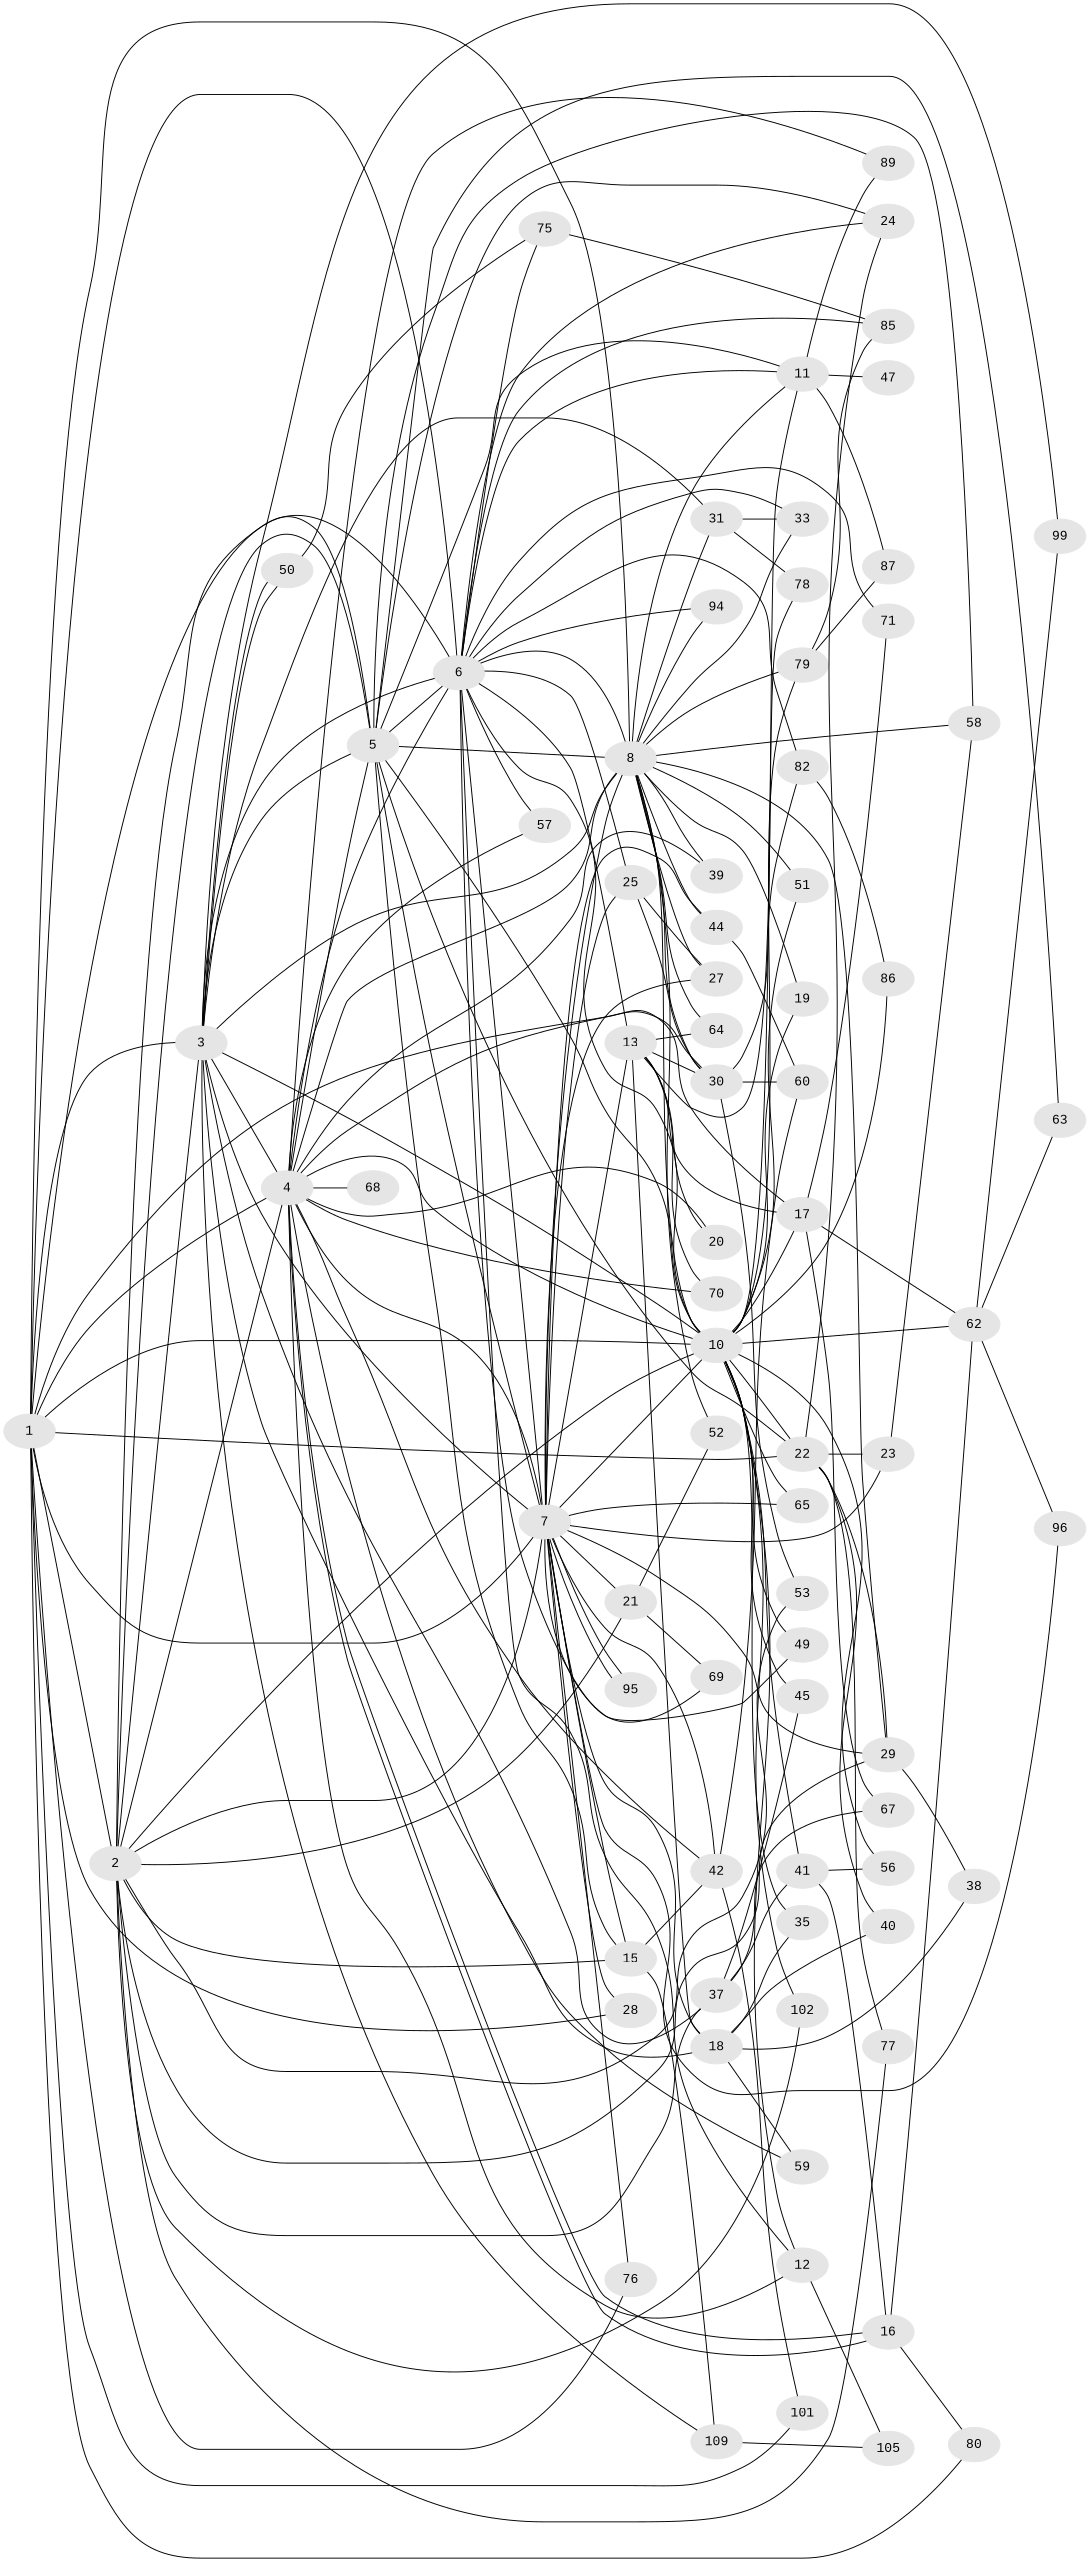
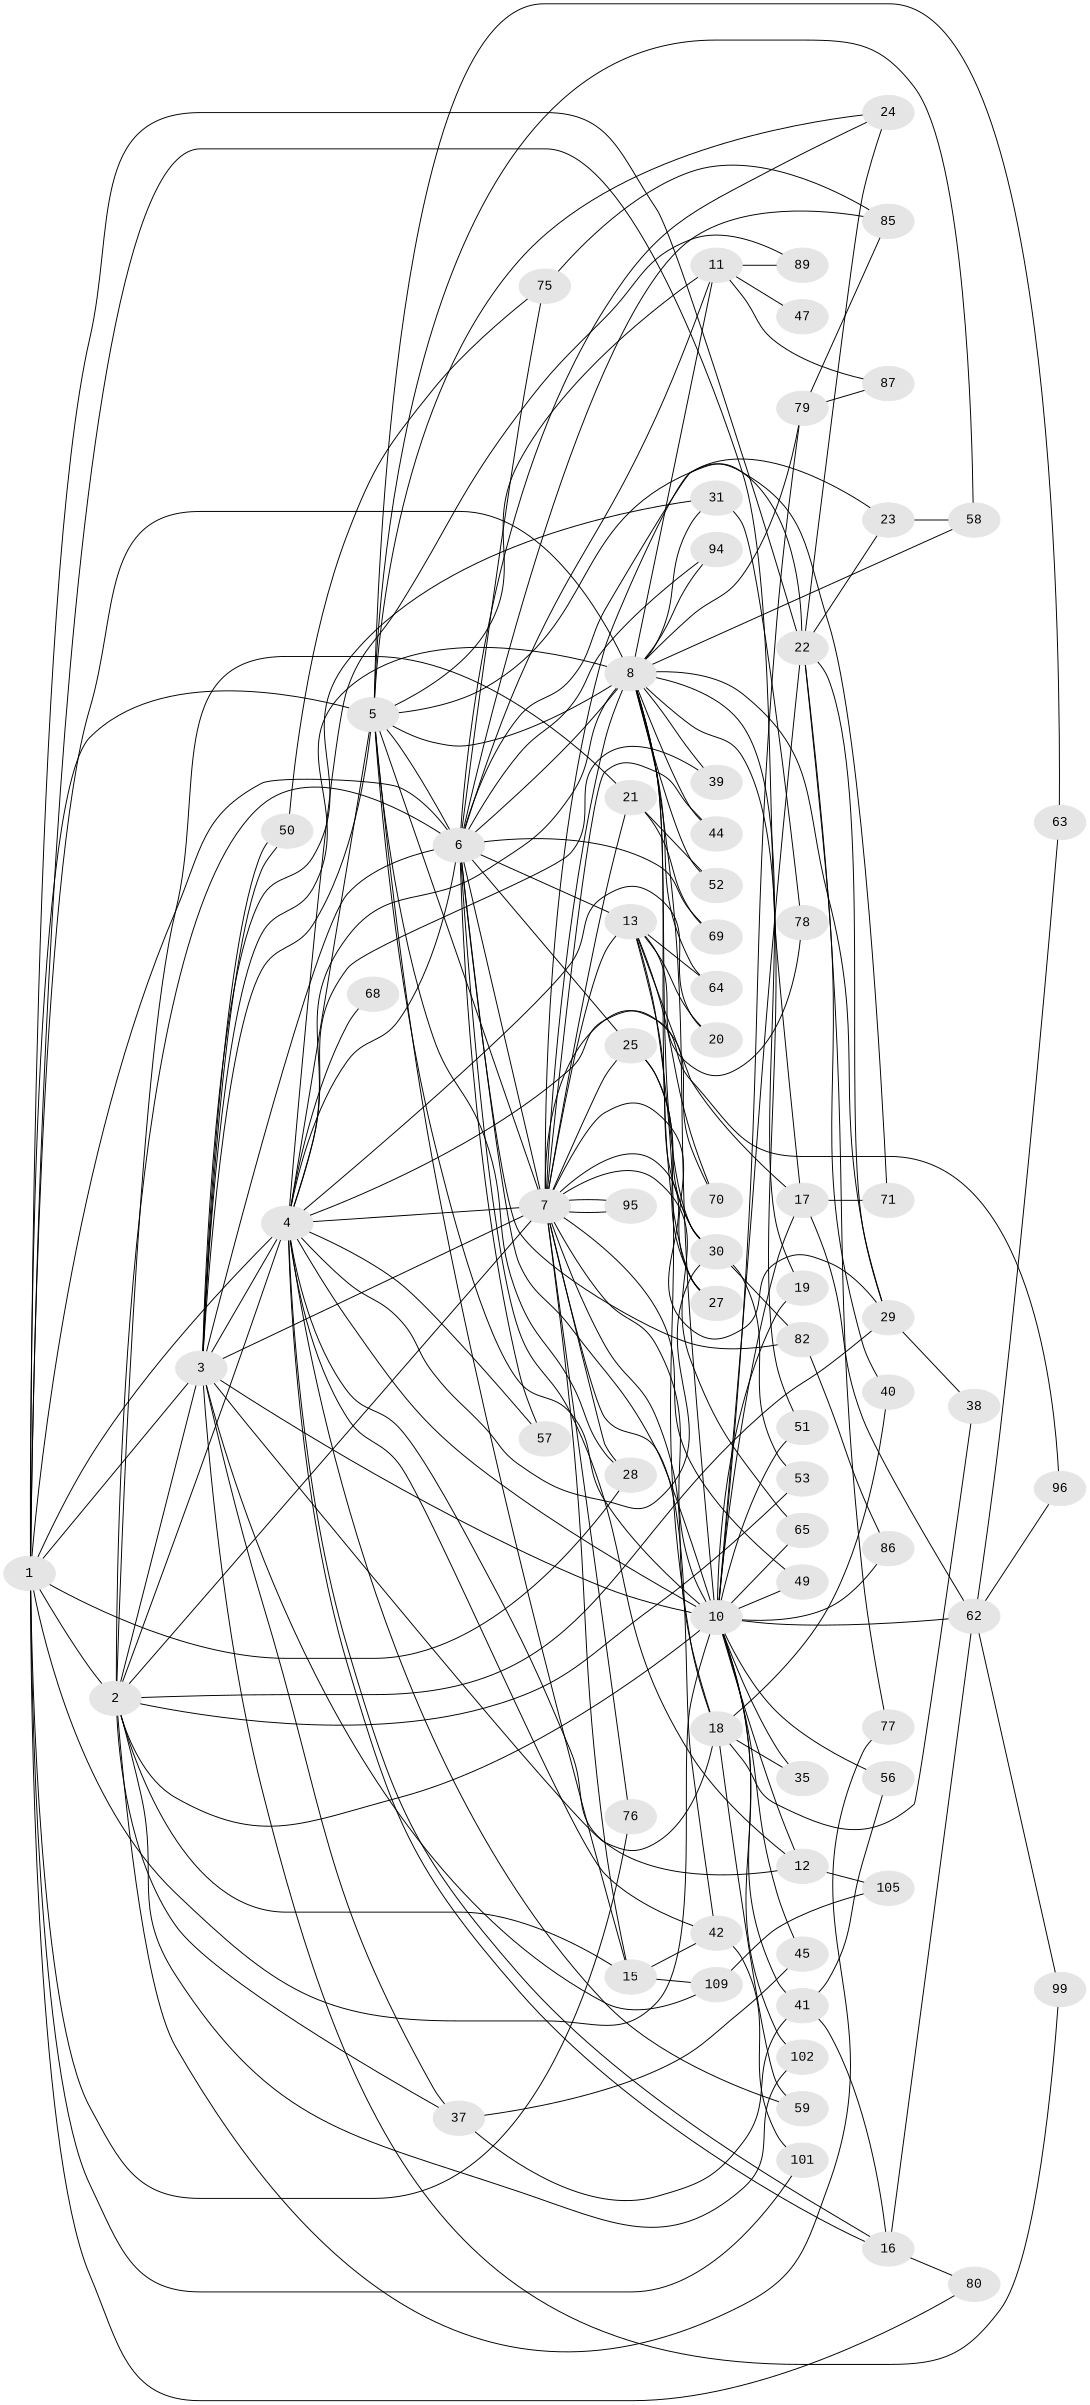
(802, 519) -> none
(769, 863) -> none
(161, 1064) -> (470, 1106)
(802, 1082) -> none
(246, 1643) -> none
(888, 1810) -> none
